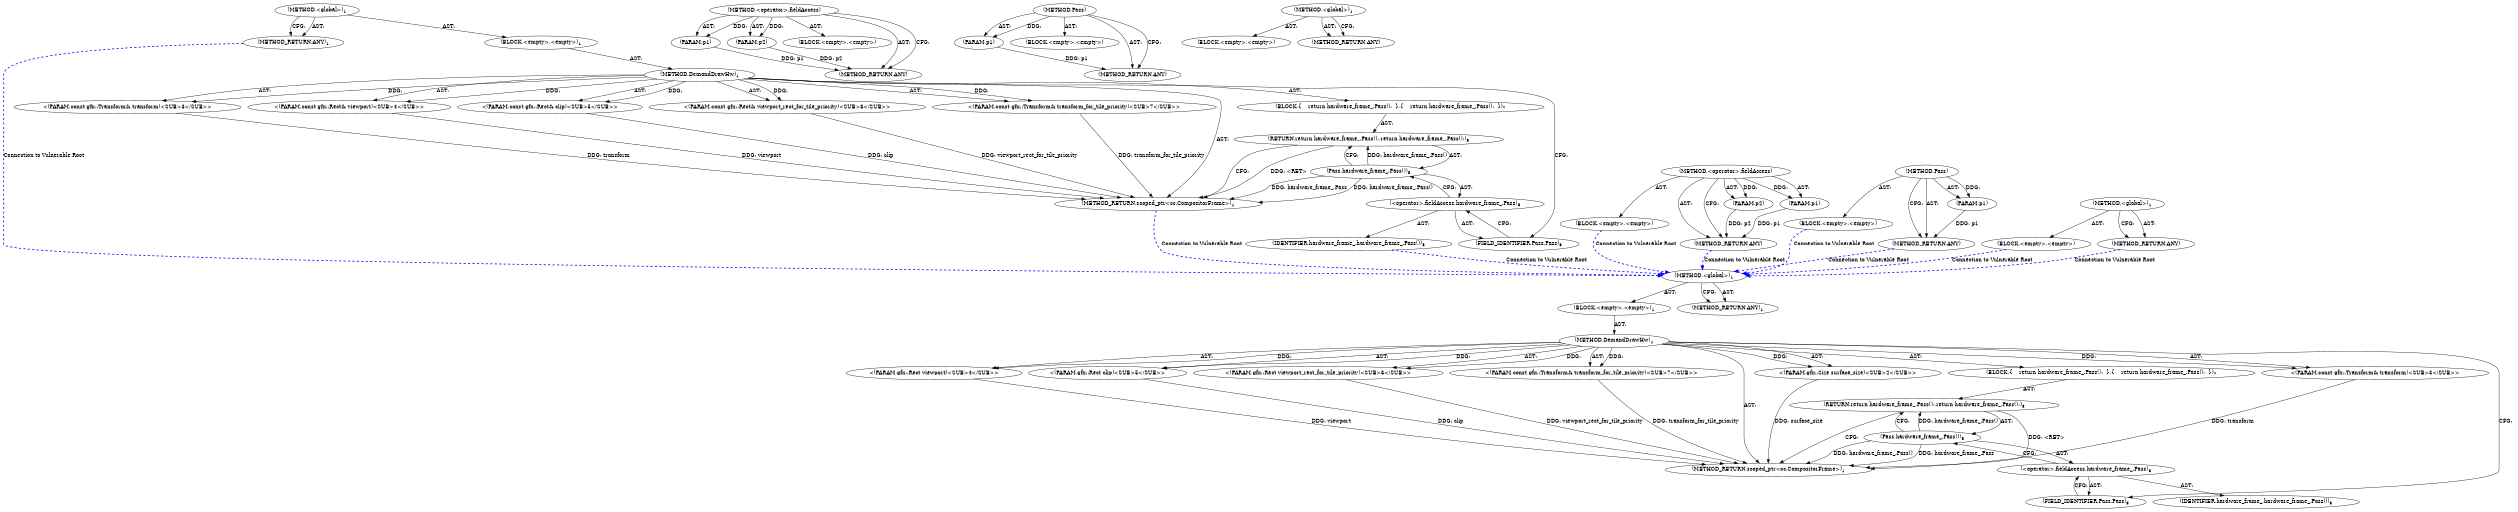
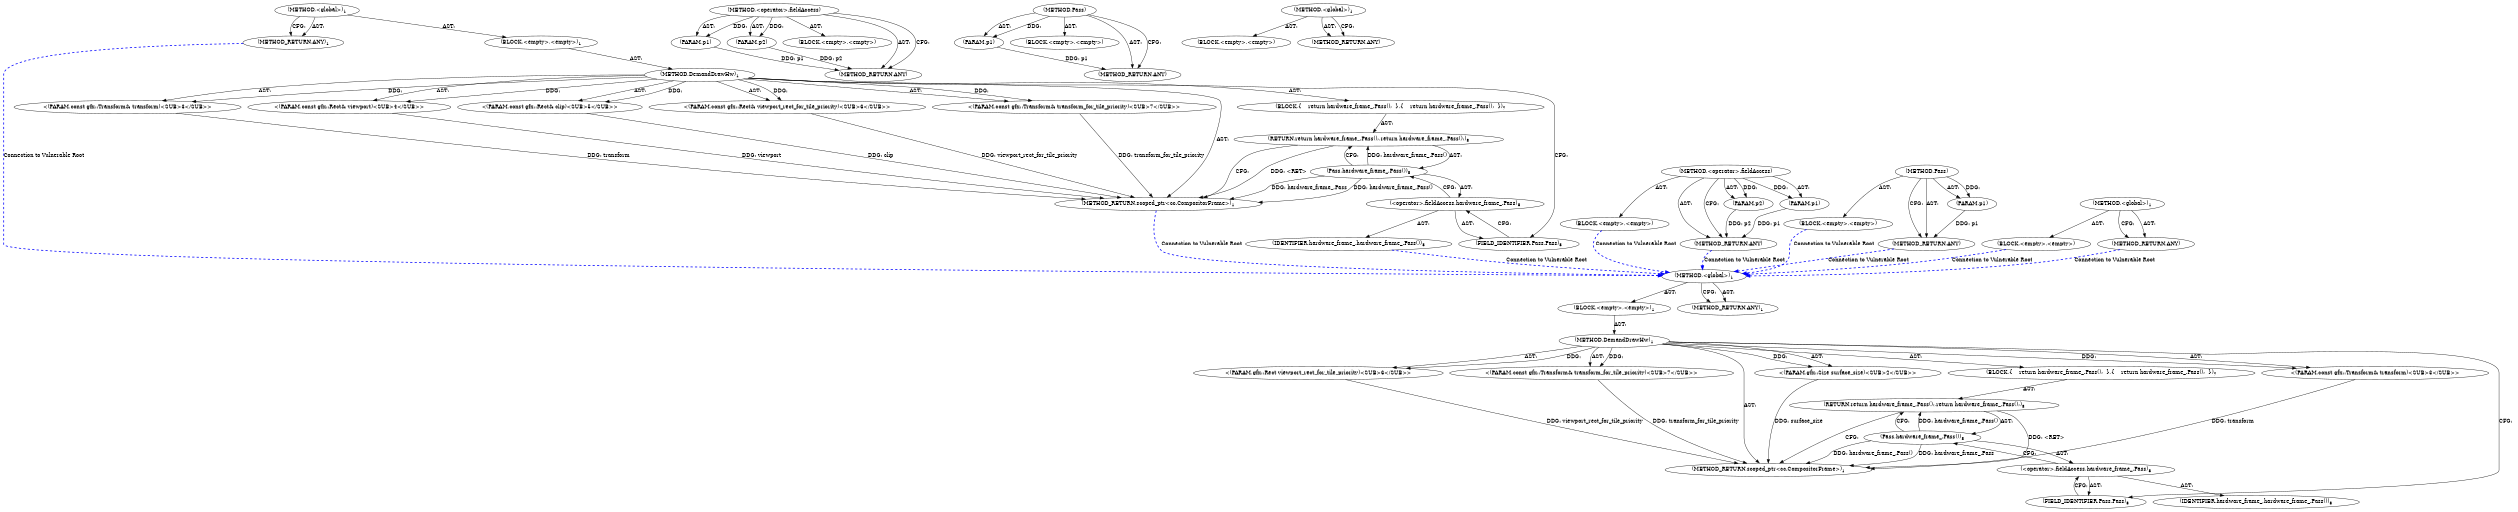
(934, 373) -> none
(1108, 373) -> none
